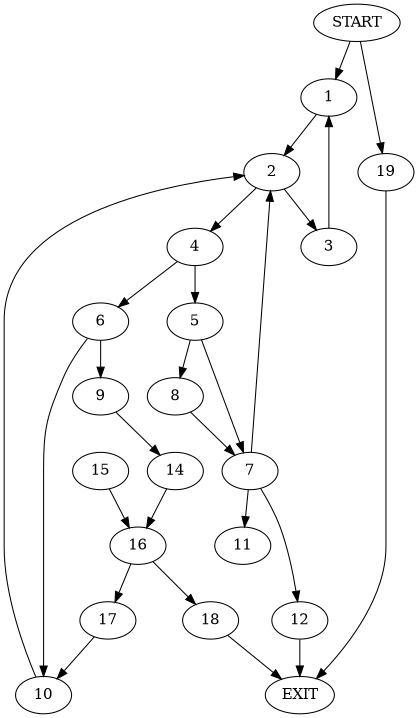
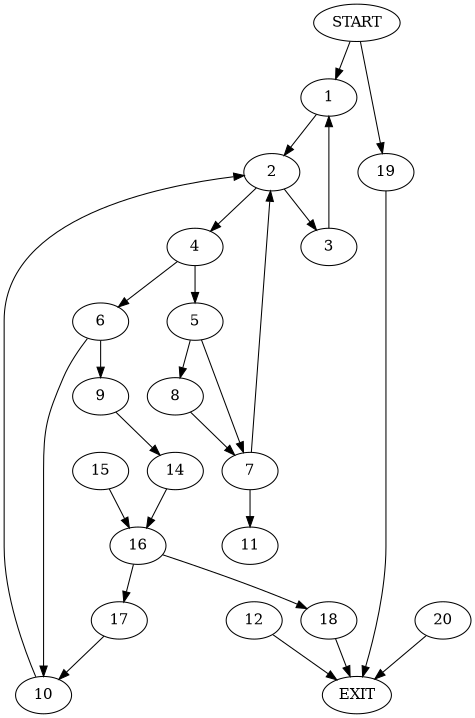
(284, 538) -> none
none -> (443, 620)
